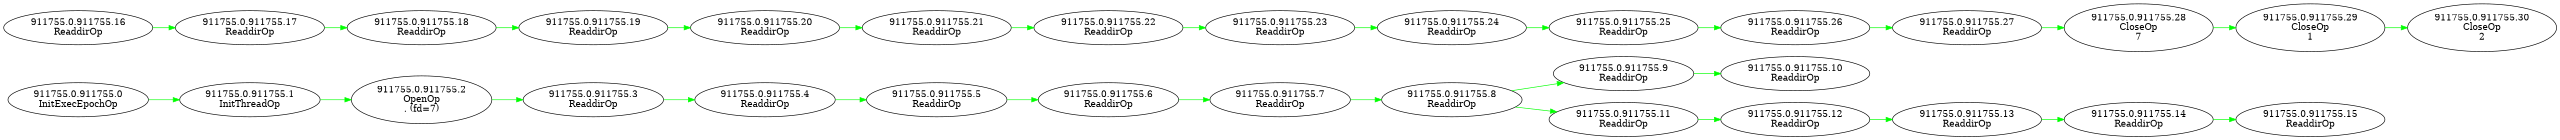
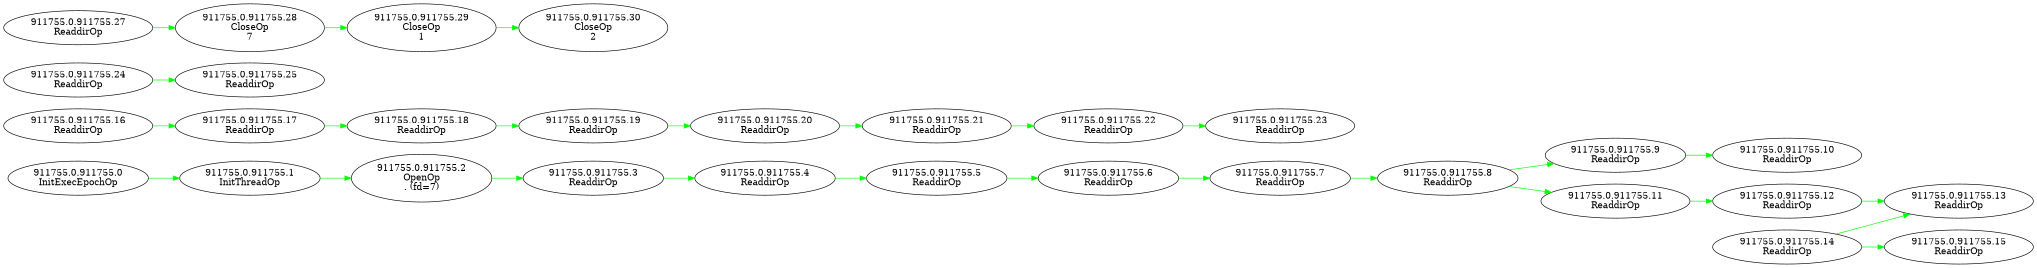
(1363, 28) -> none
(1795, 28) -> none
(2050, 120) -> (1870, 225)
